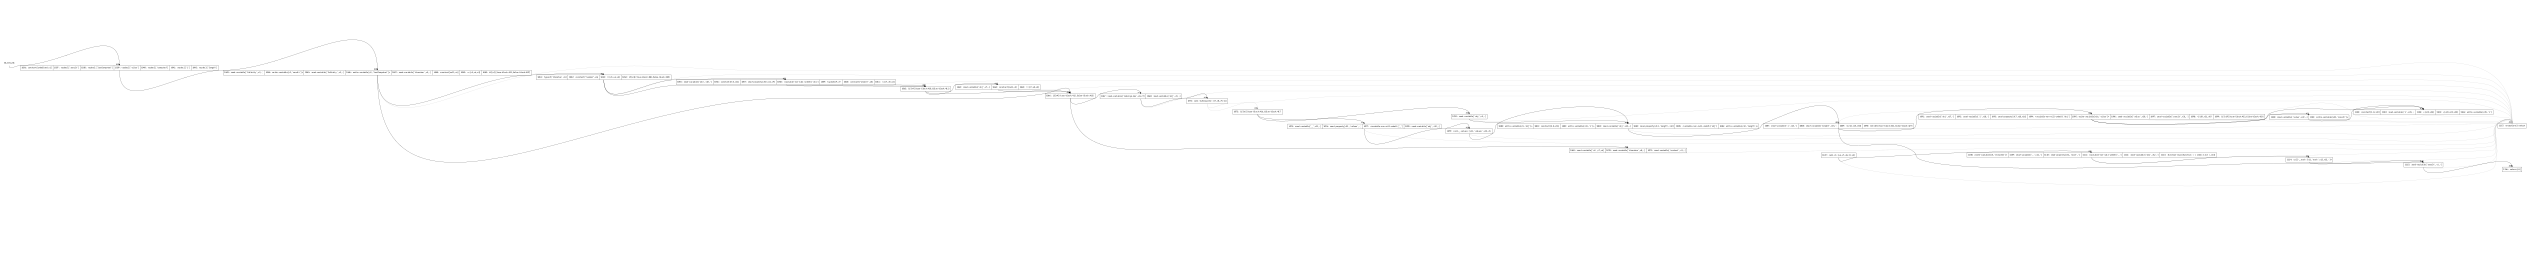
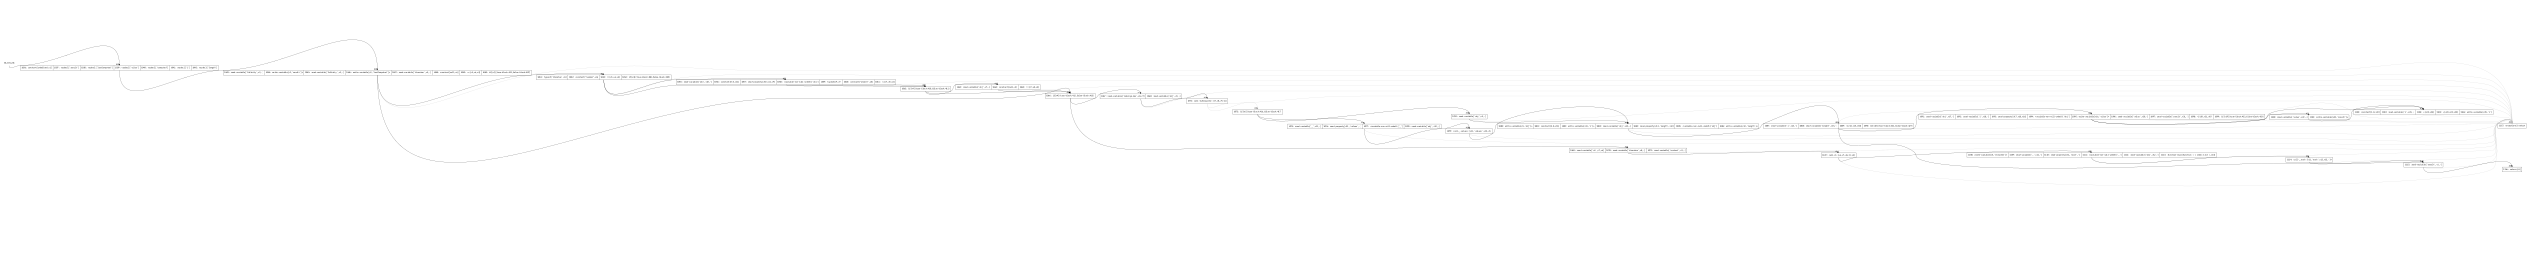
none -> (1717, 153)
